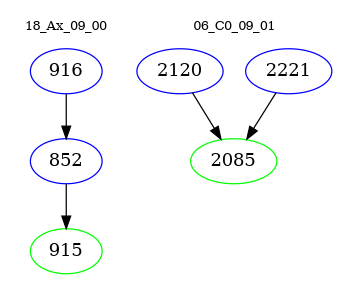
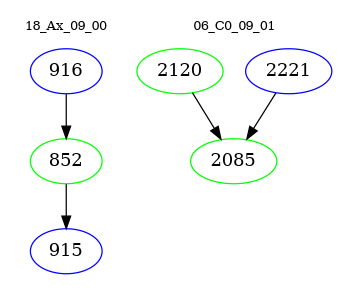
(180, 71) -> (180, 71)
(66, 161) -> (66, 161)
(66, 251) -> (66, 251)
